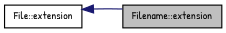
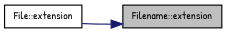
(108, 9) -> (97, 24)
